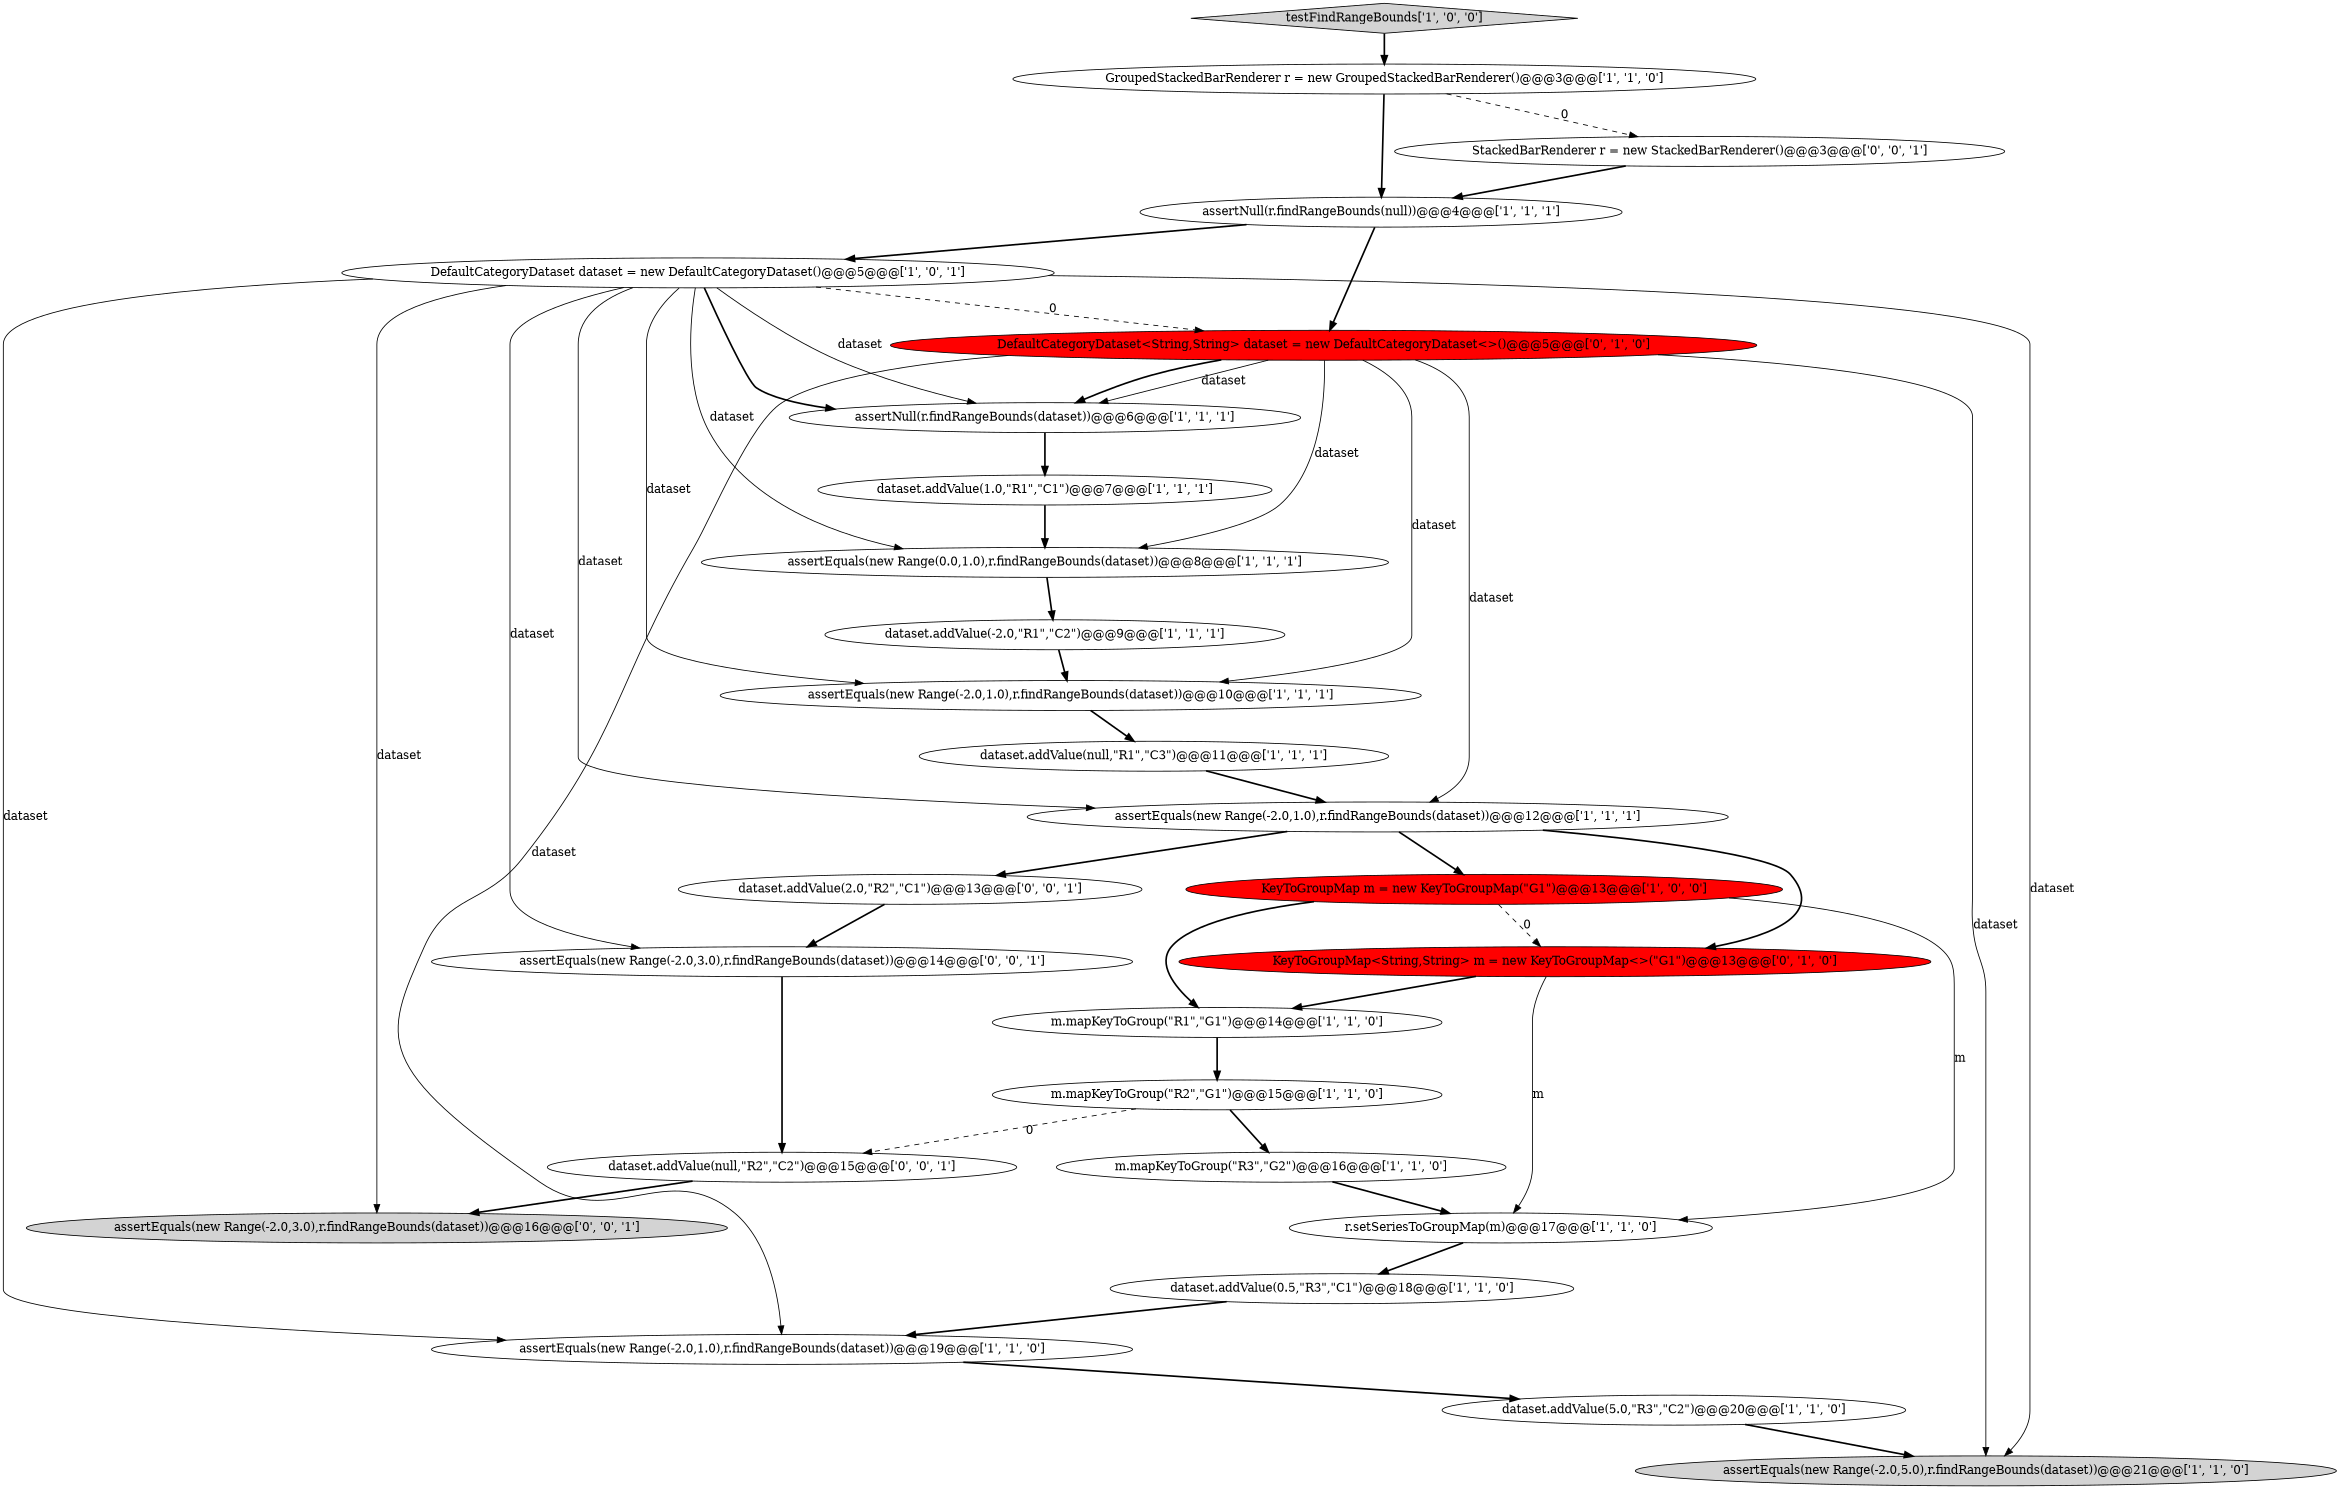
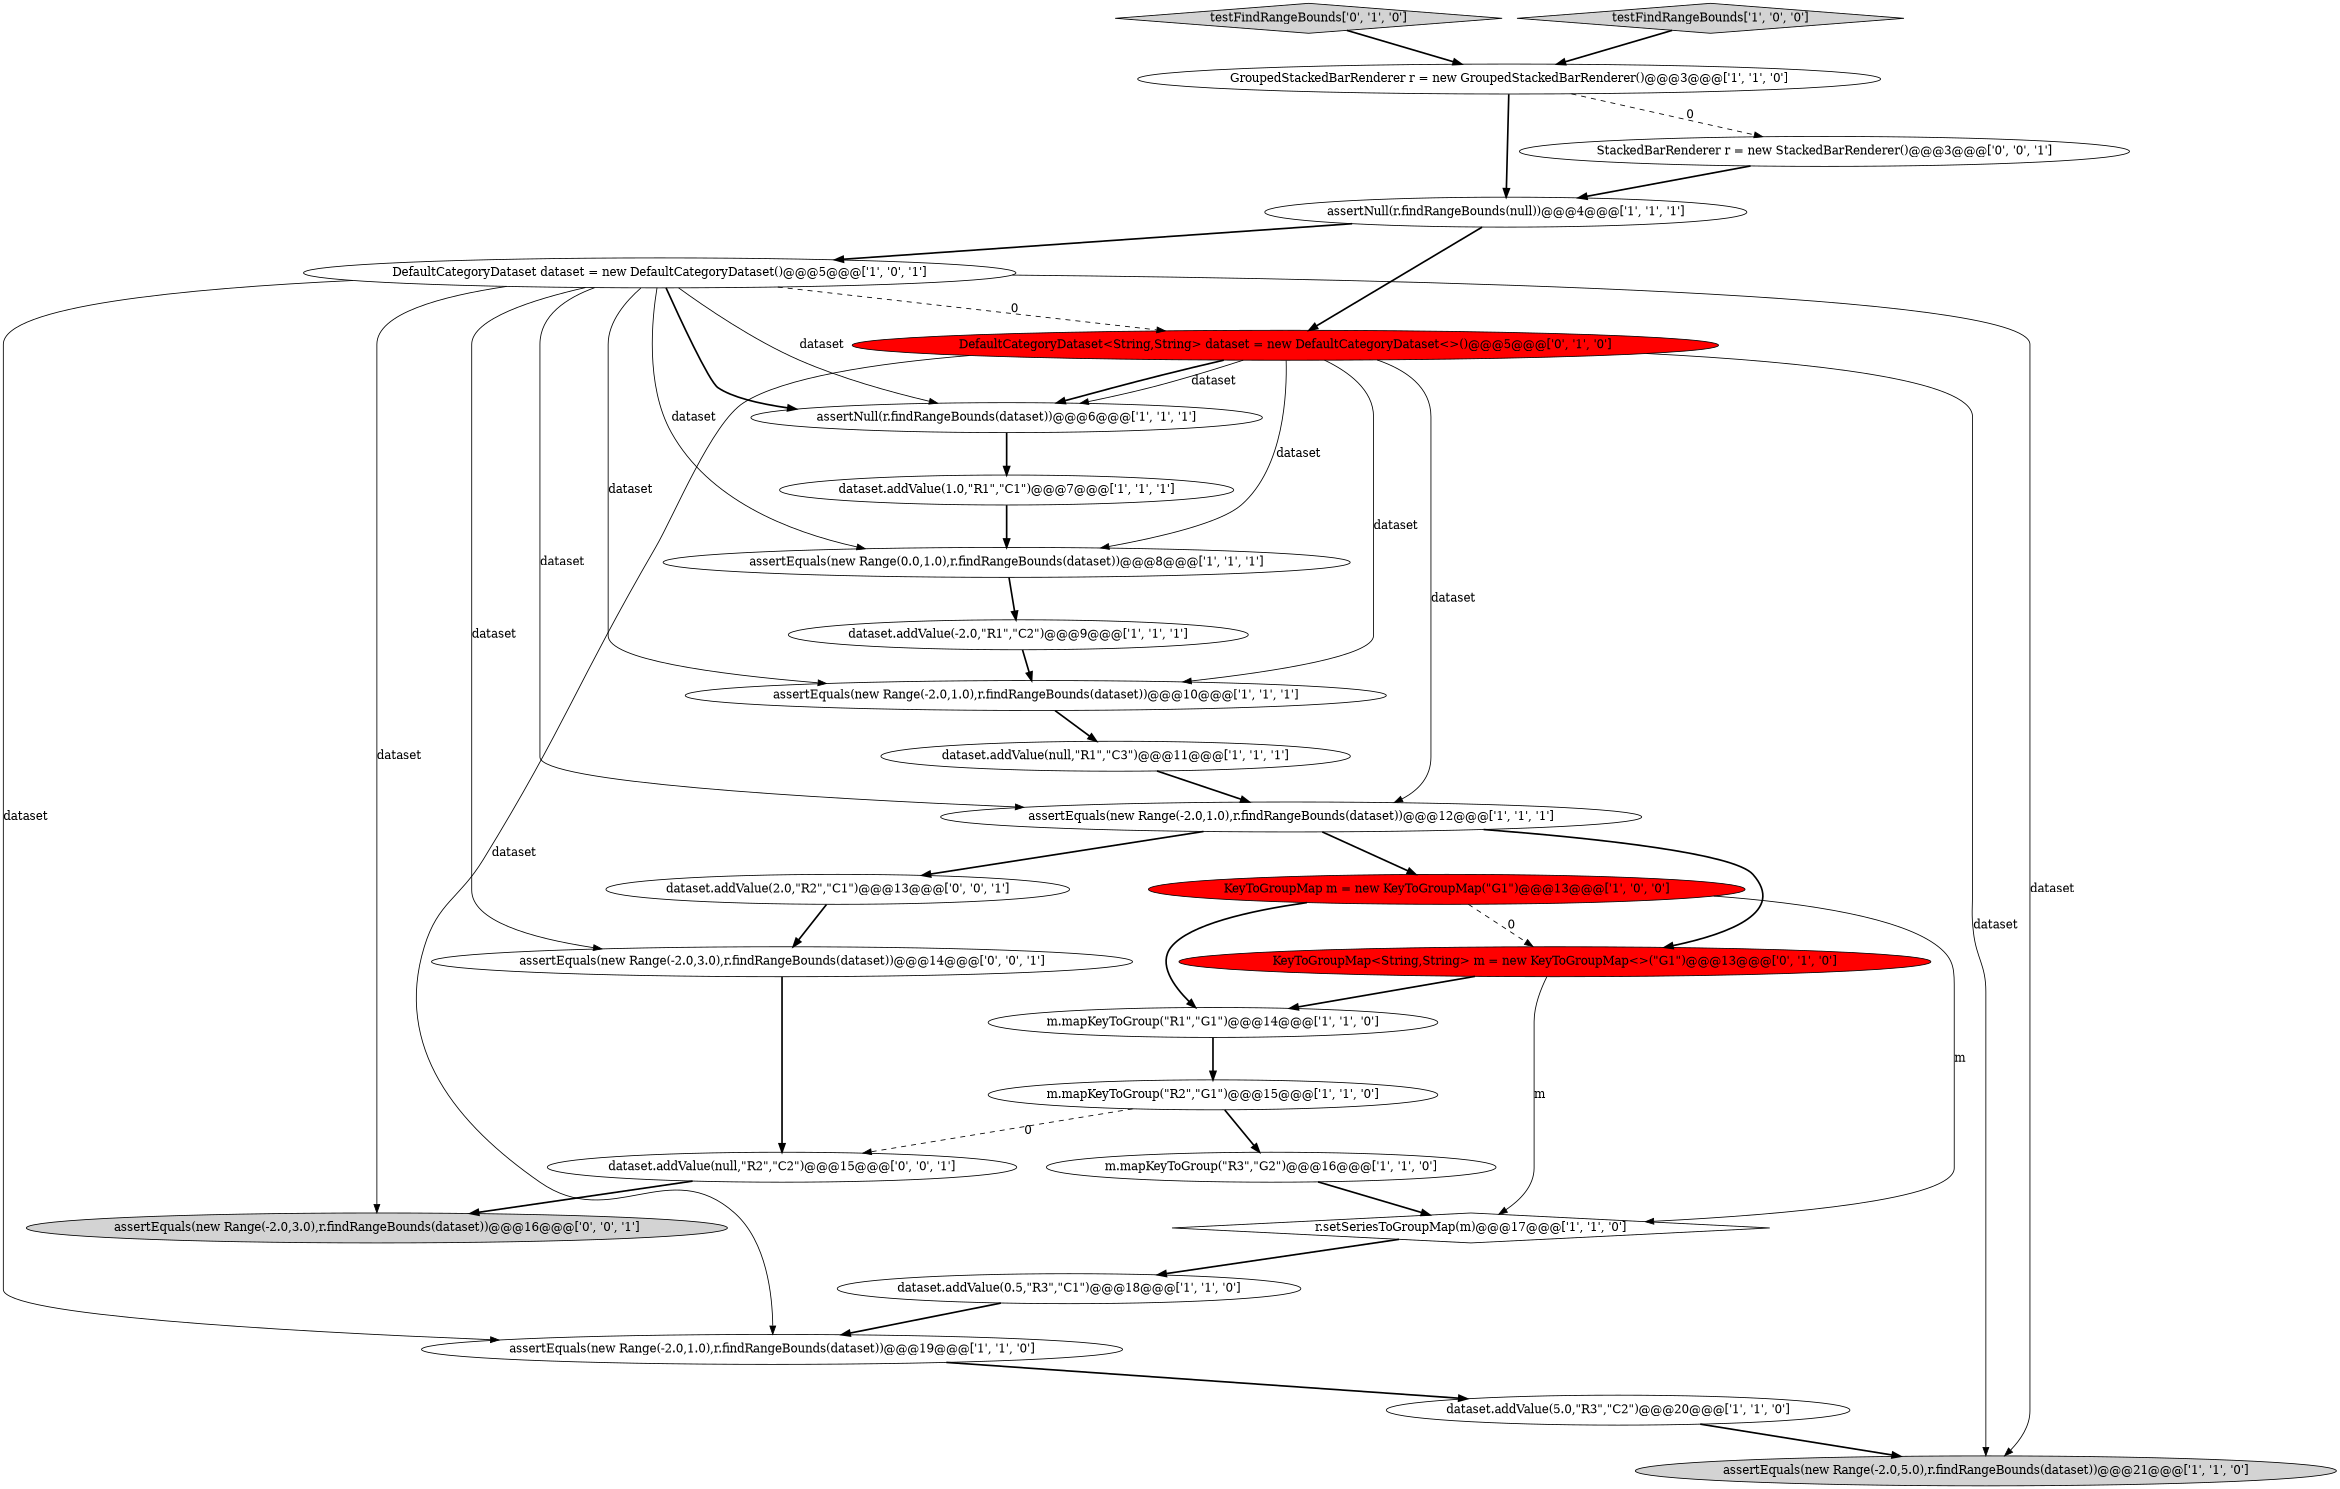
none -> (1309, 18)
(1501, 1228) -> (1471, 1228)
